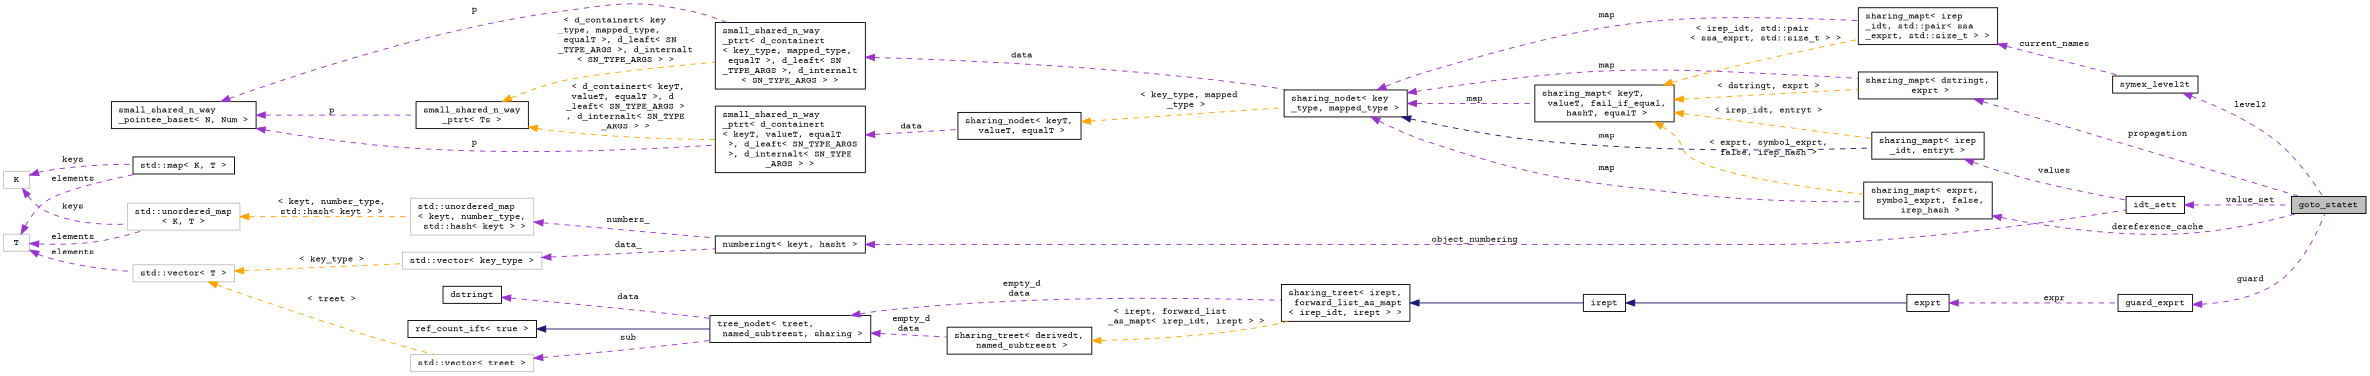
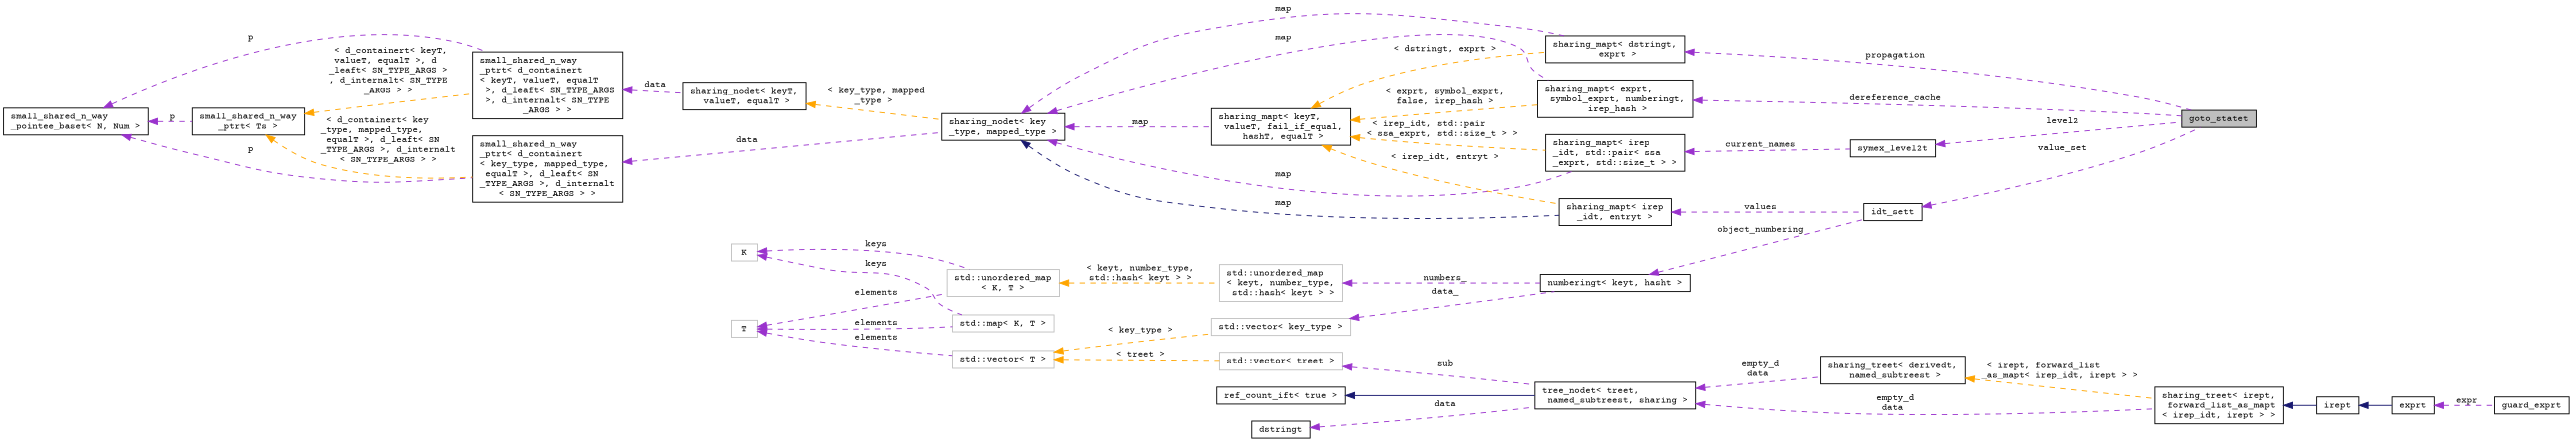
(184, 165) -> (1003, 324)
(1928, 200) -> (1615, 99)
(2279, 281) -> none
